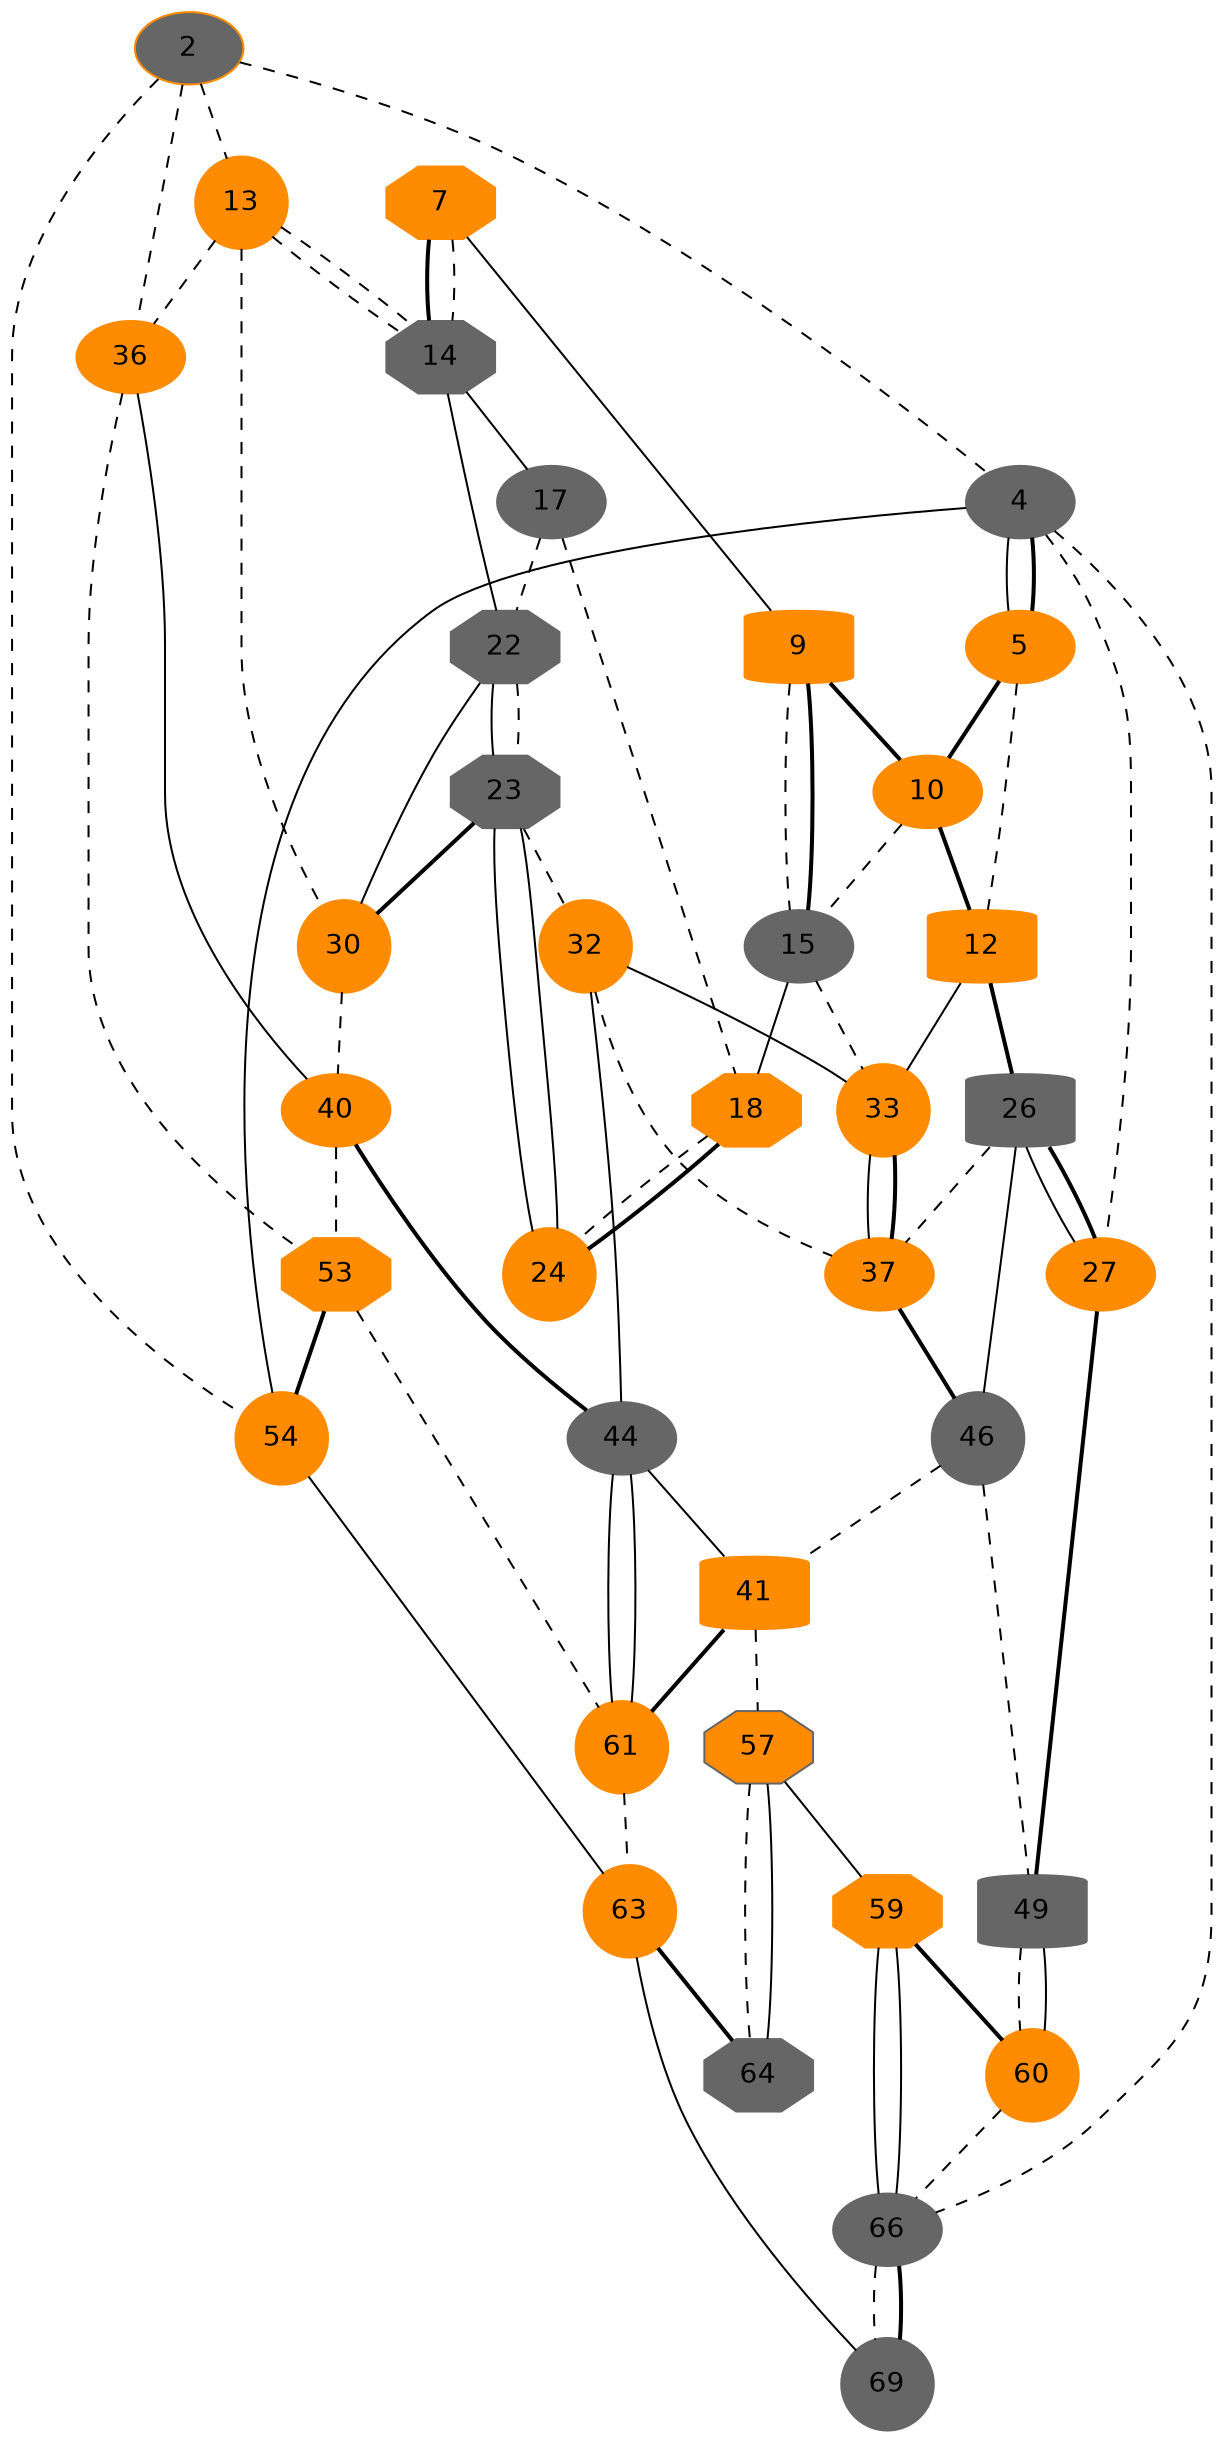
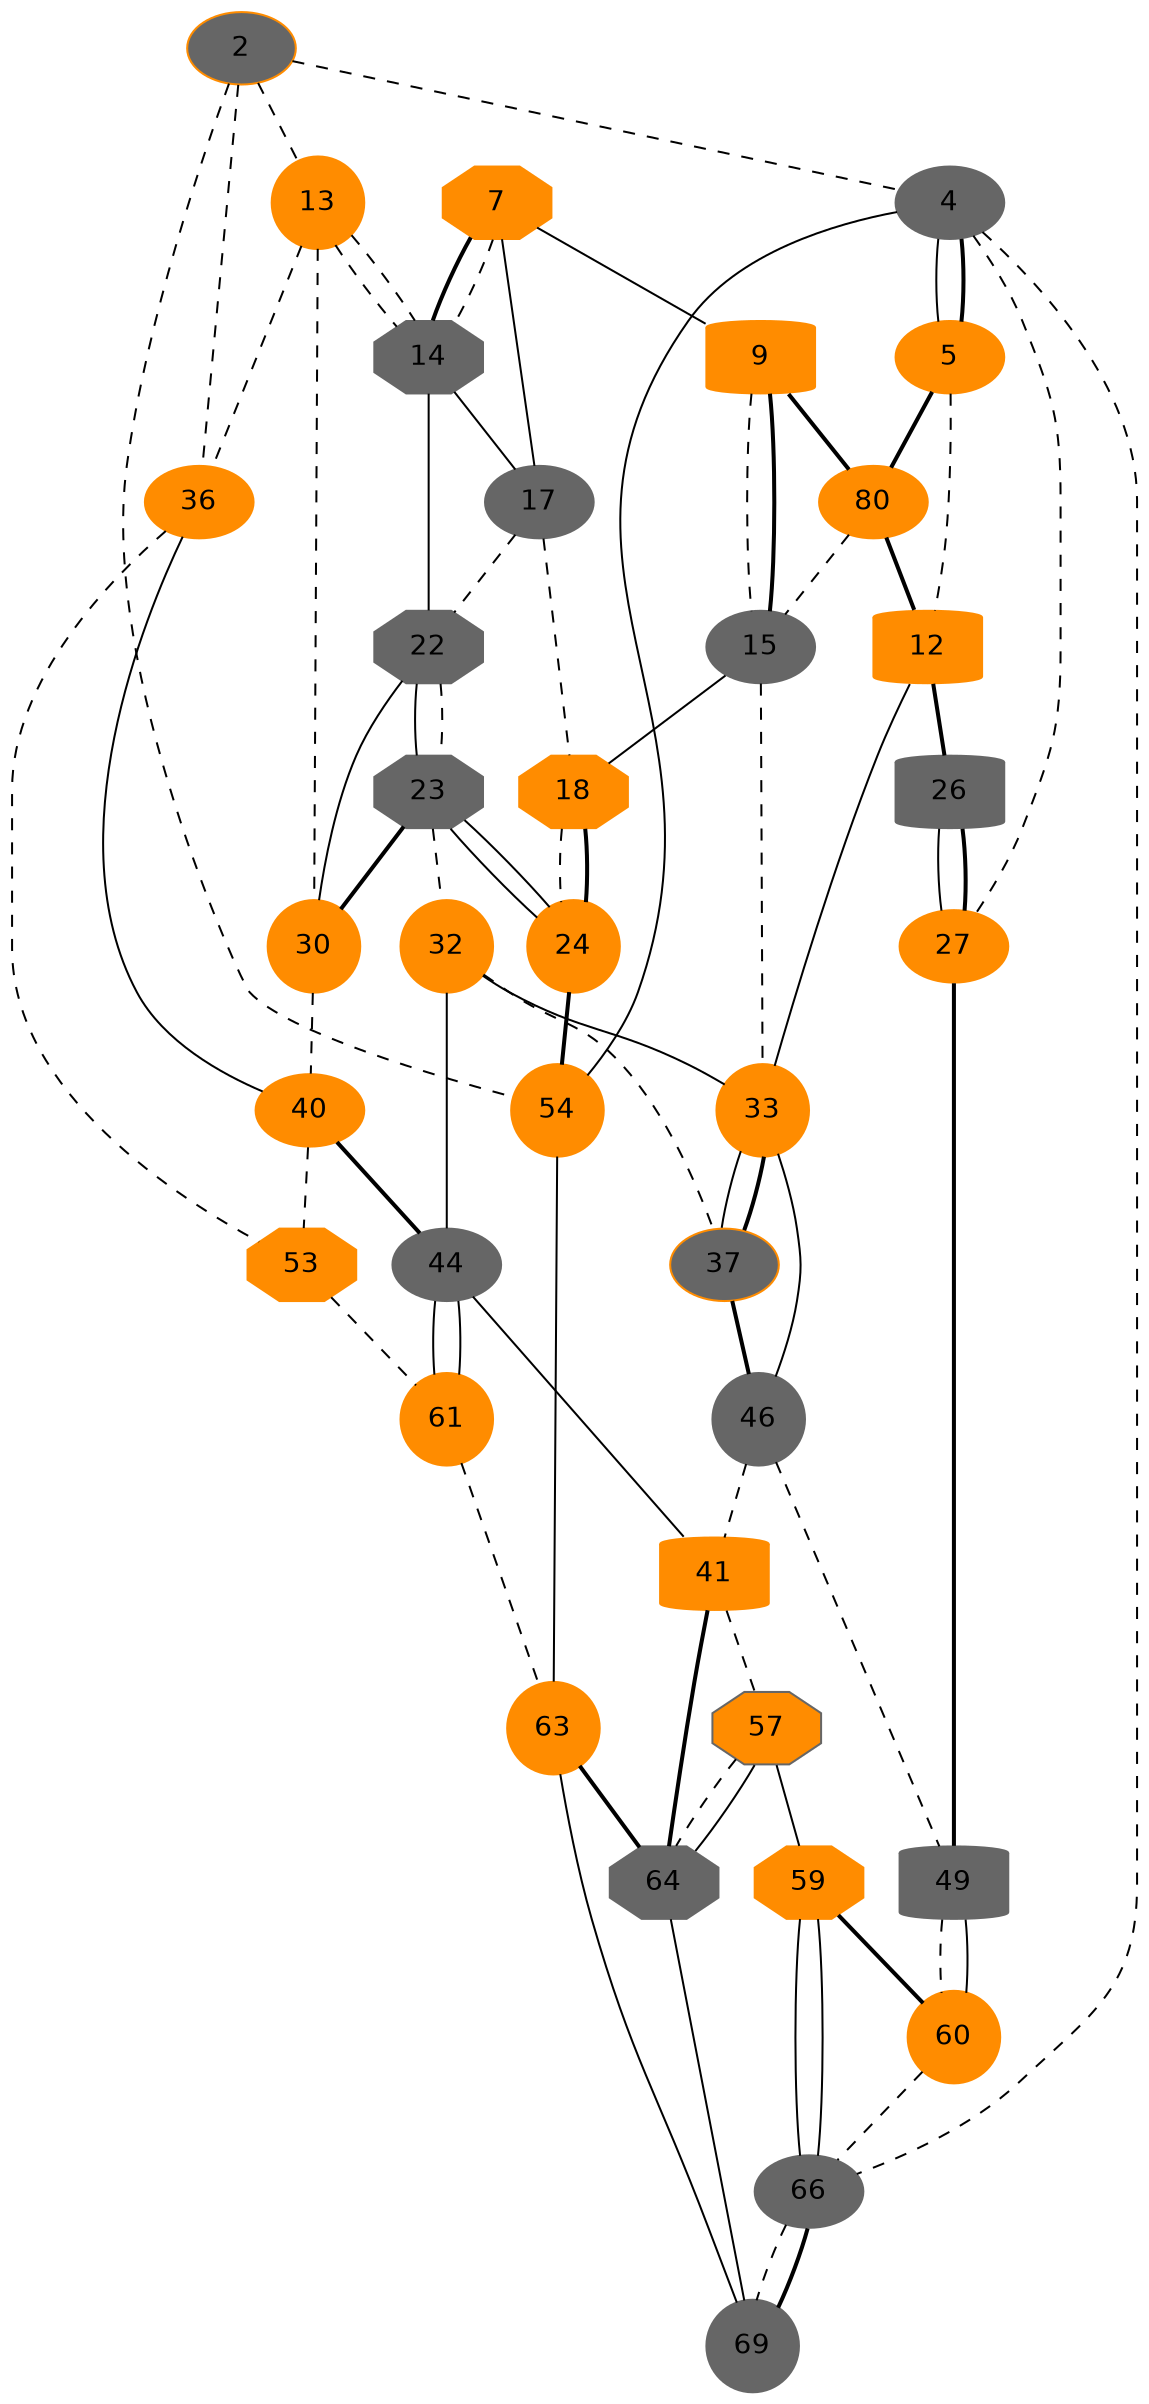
none -> (518, 353)
(928, 792) -> (873, 502)
(948, 1195) -> none
(1000, 1270) -> (801, 1266)
(879, 1274) -> (725, 1265)
(310, 1353) -> (565, 1038)
(688, 1671) -> (687, 1728)
none -> (708, 2110)
